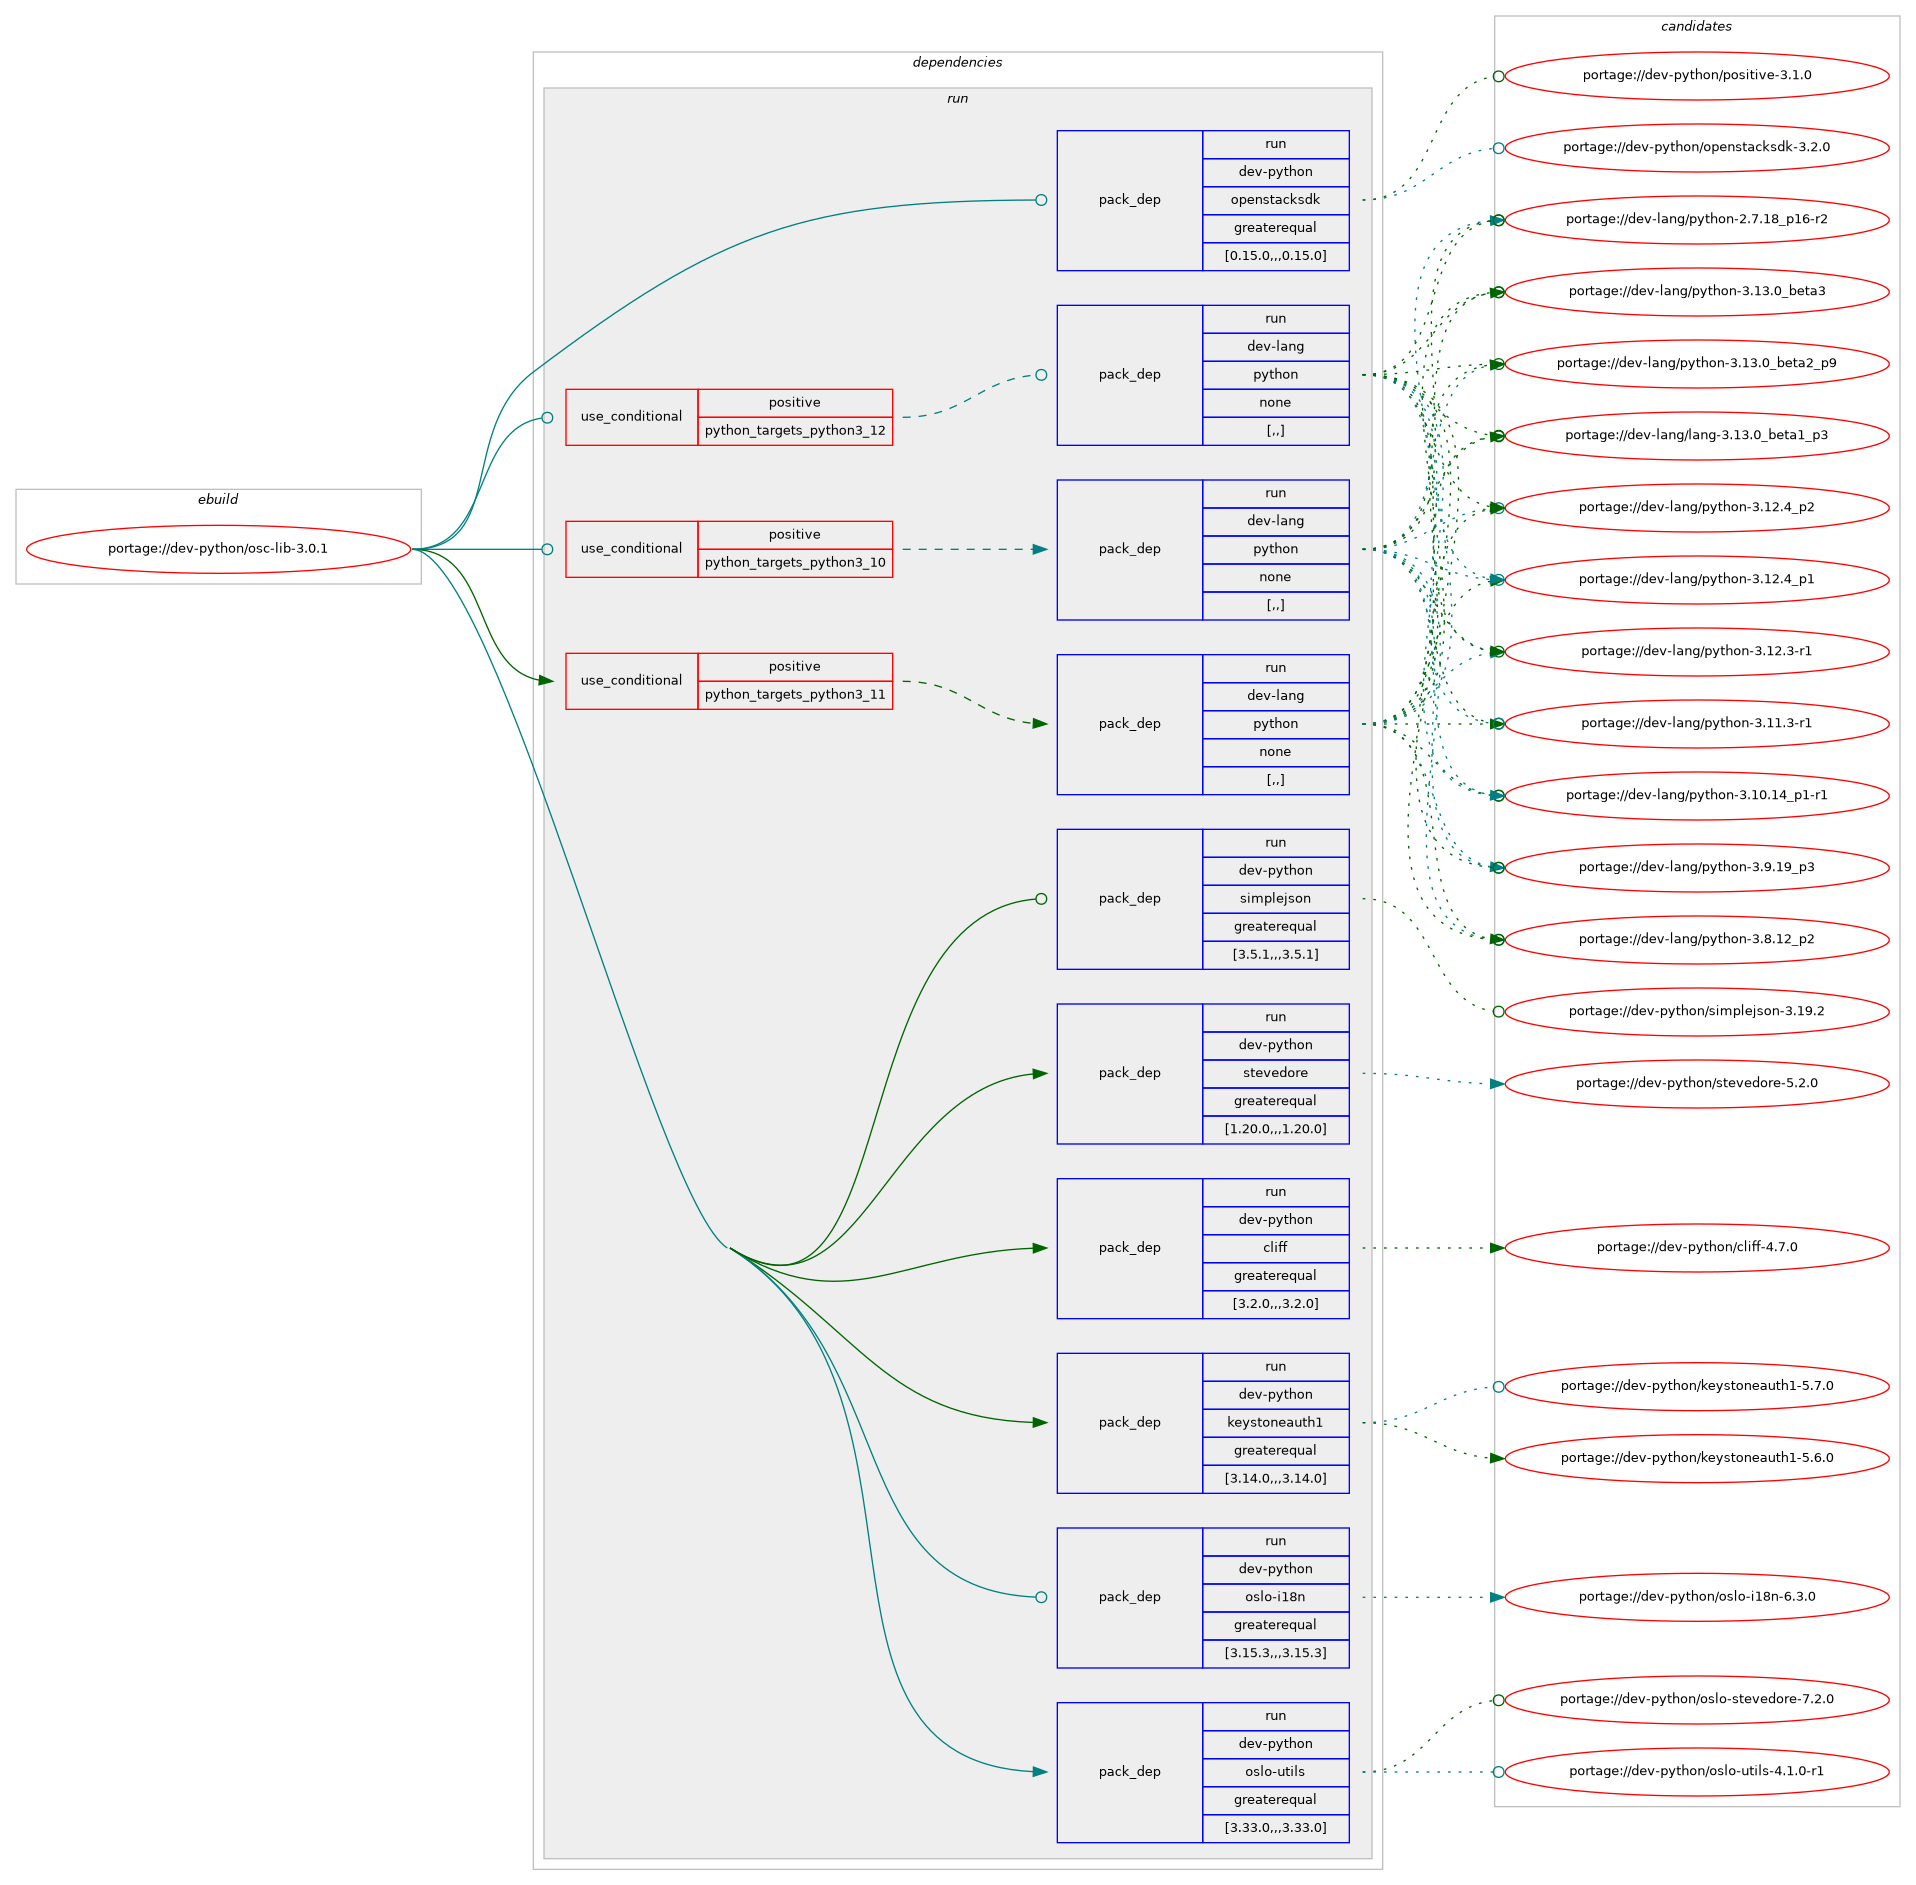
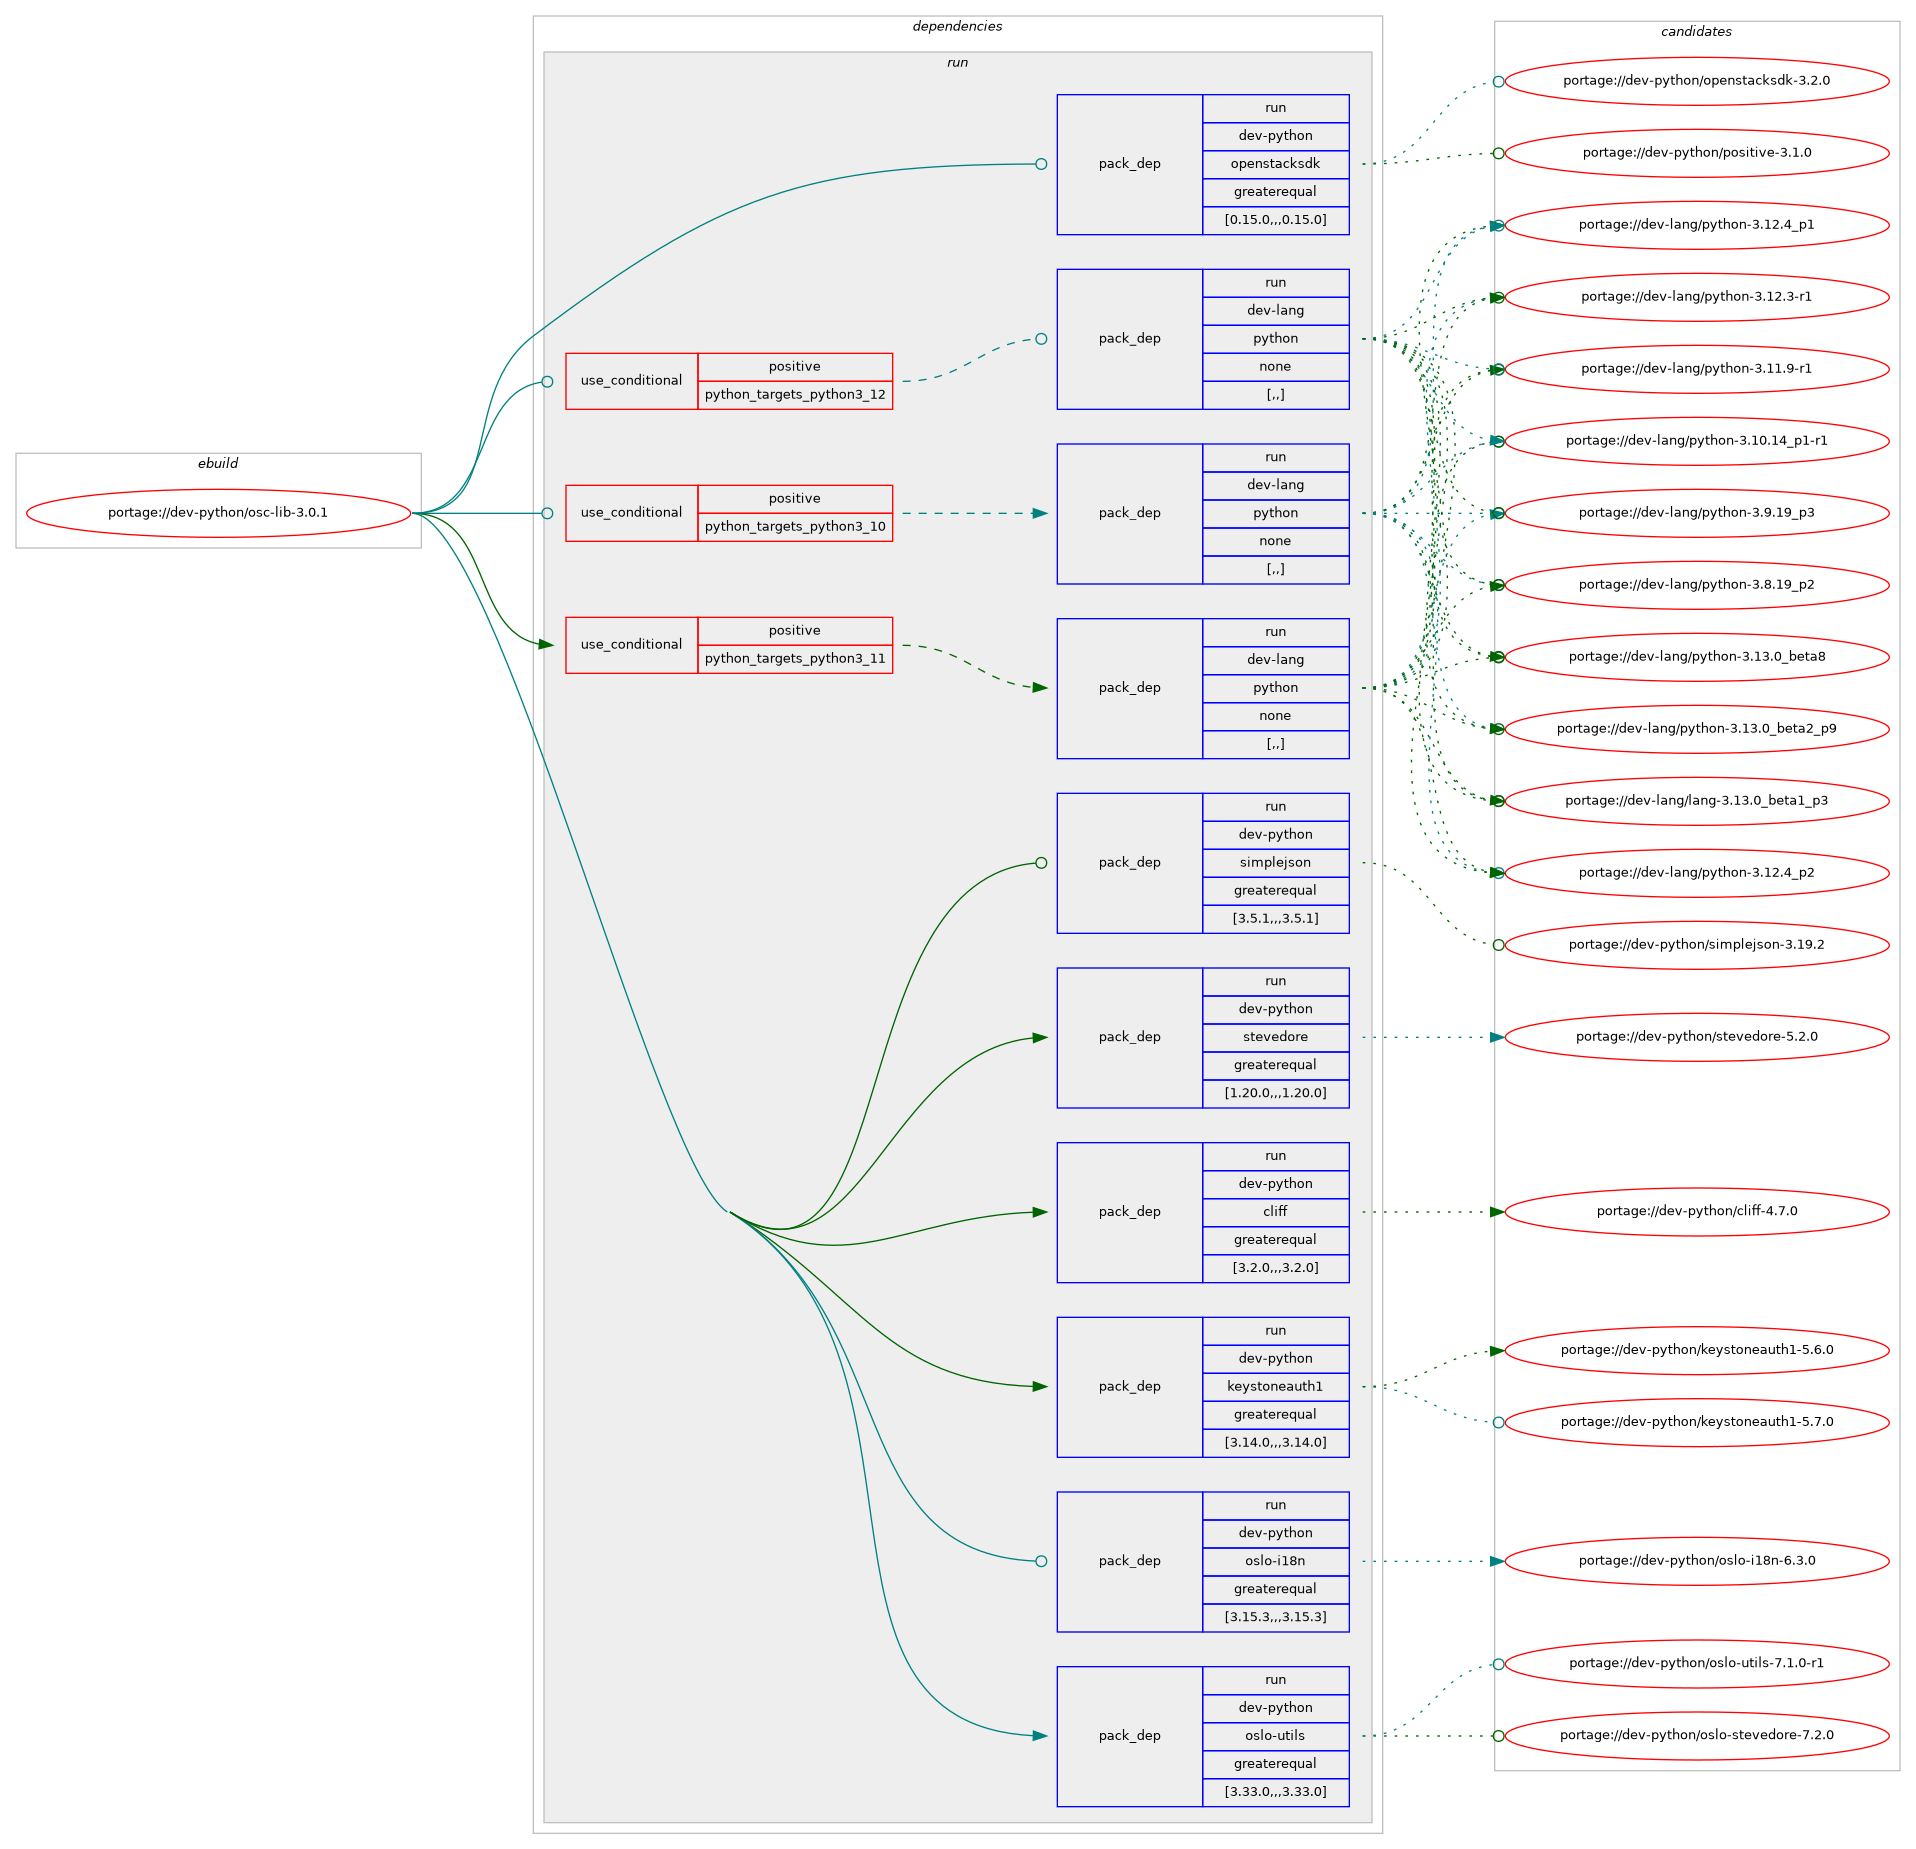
(1697, 220) -> none
(1697, 292) -> (1697, 657)
(1697, 724) -> (1697, 369)
(1697, 940) -> (1697, 585)
(1697, 1772) -> (1697, 1664)
